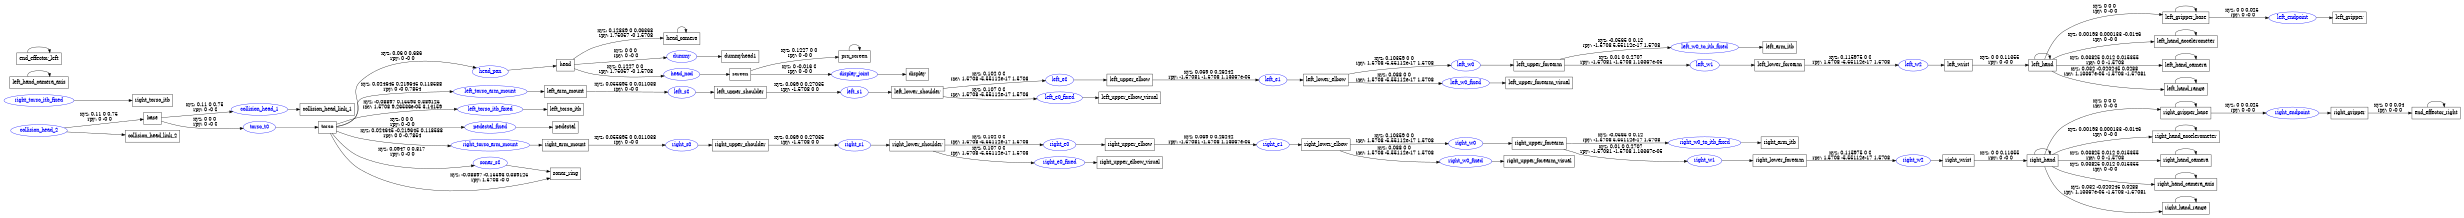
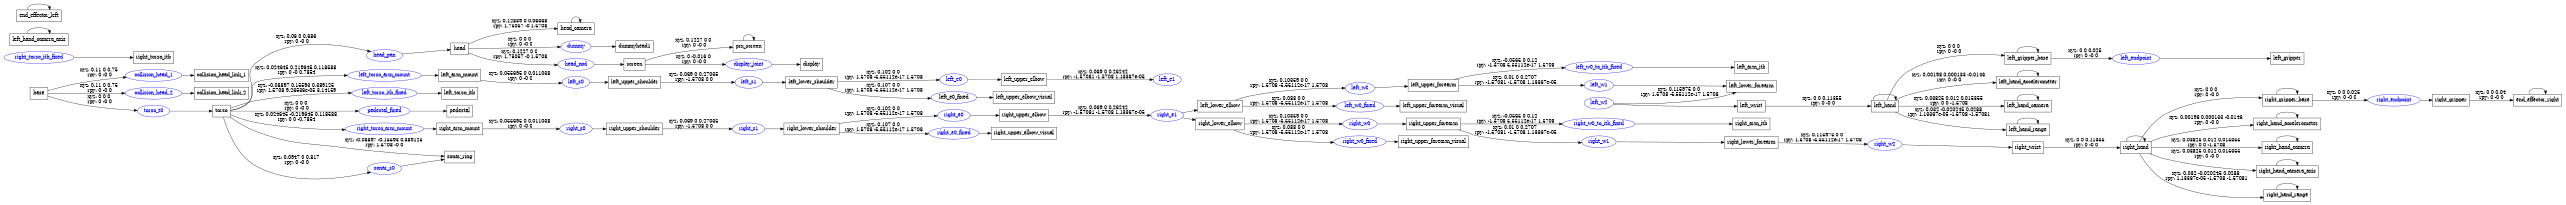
(1850, 65) -> (1674, 103)
(1293, 80) -> (1188, 112)
(1060, 98) -> (954, 98)
(102, 124) -> (85, 93)
